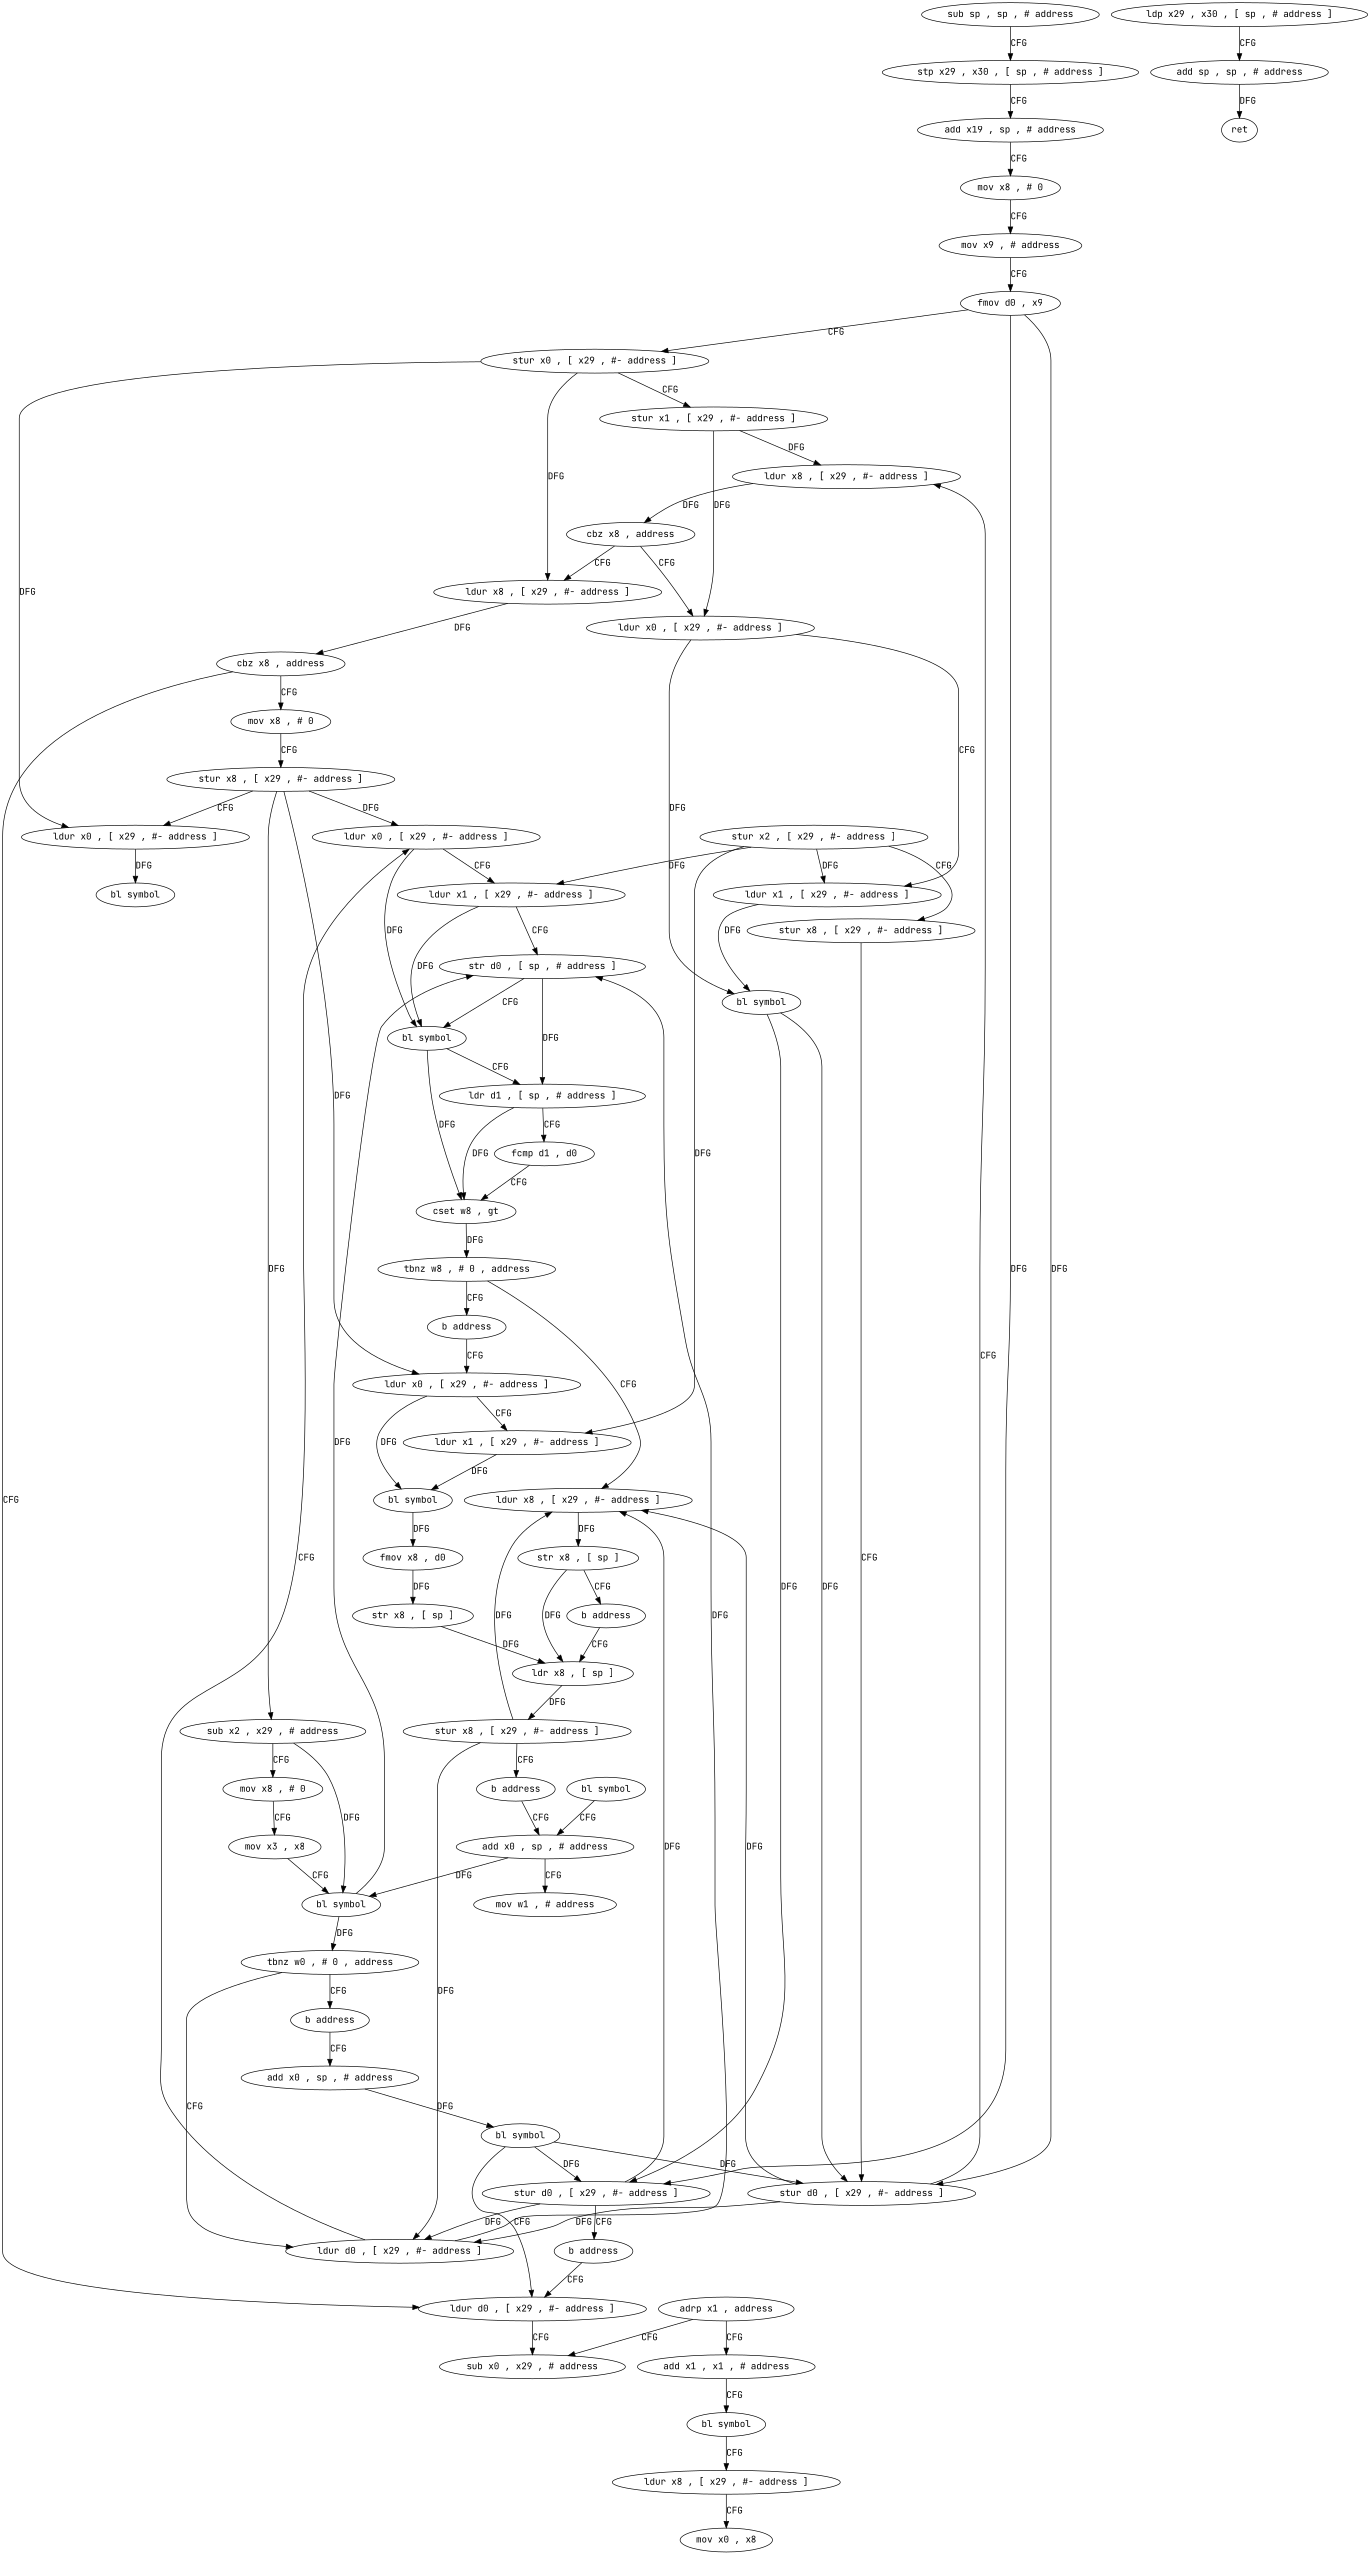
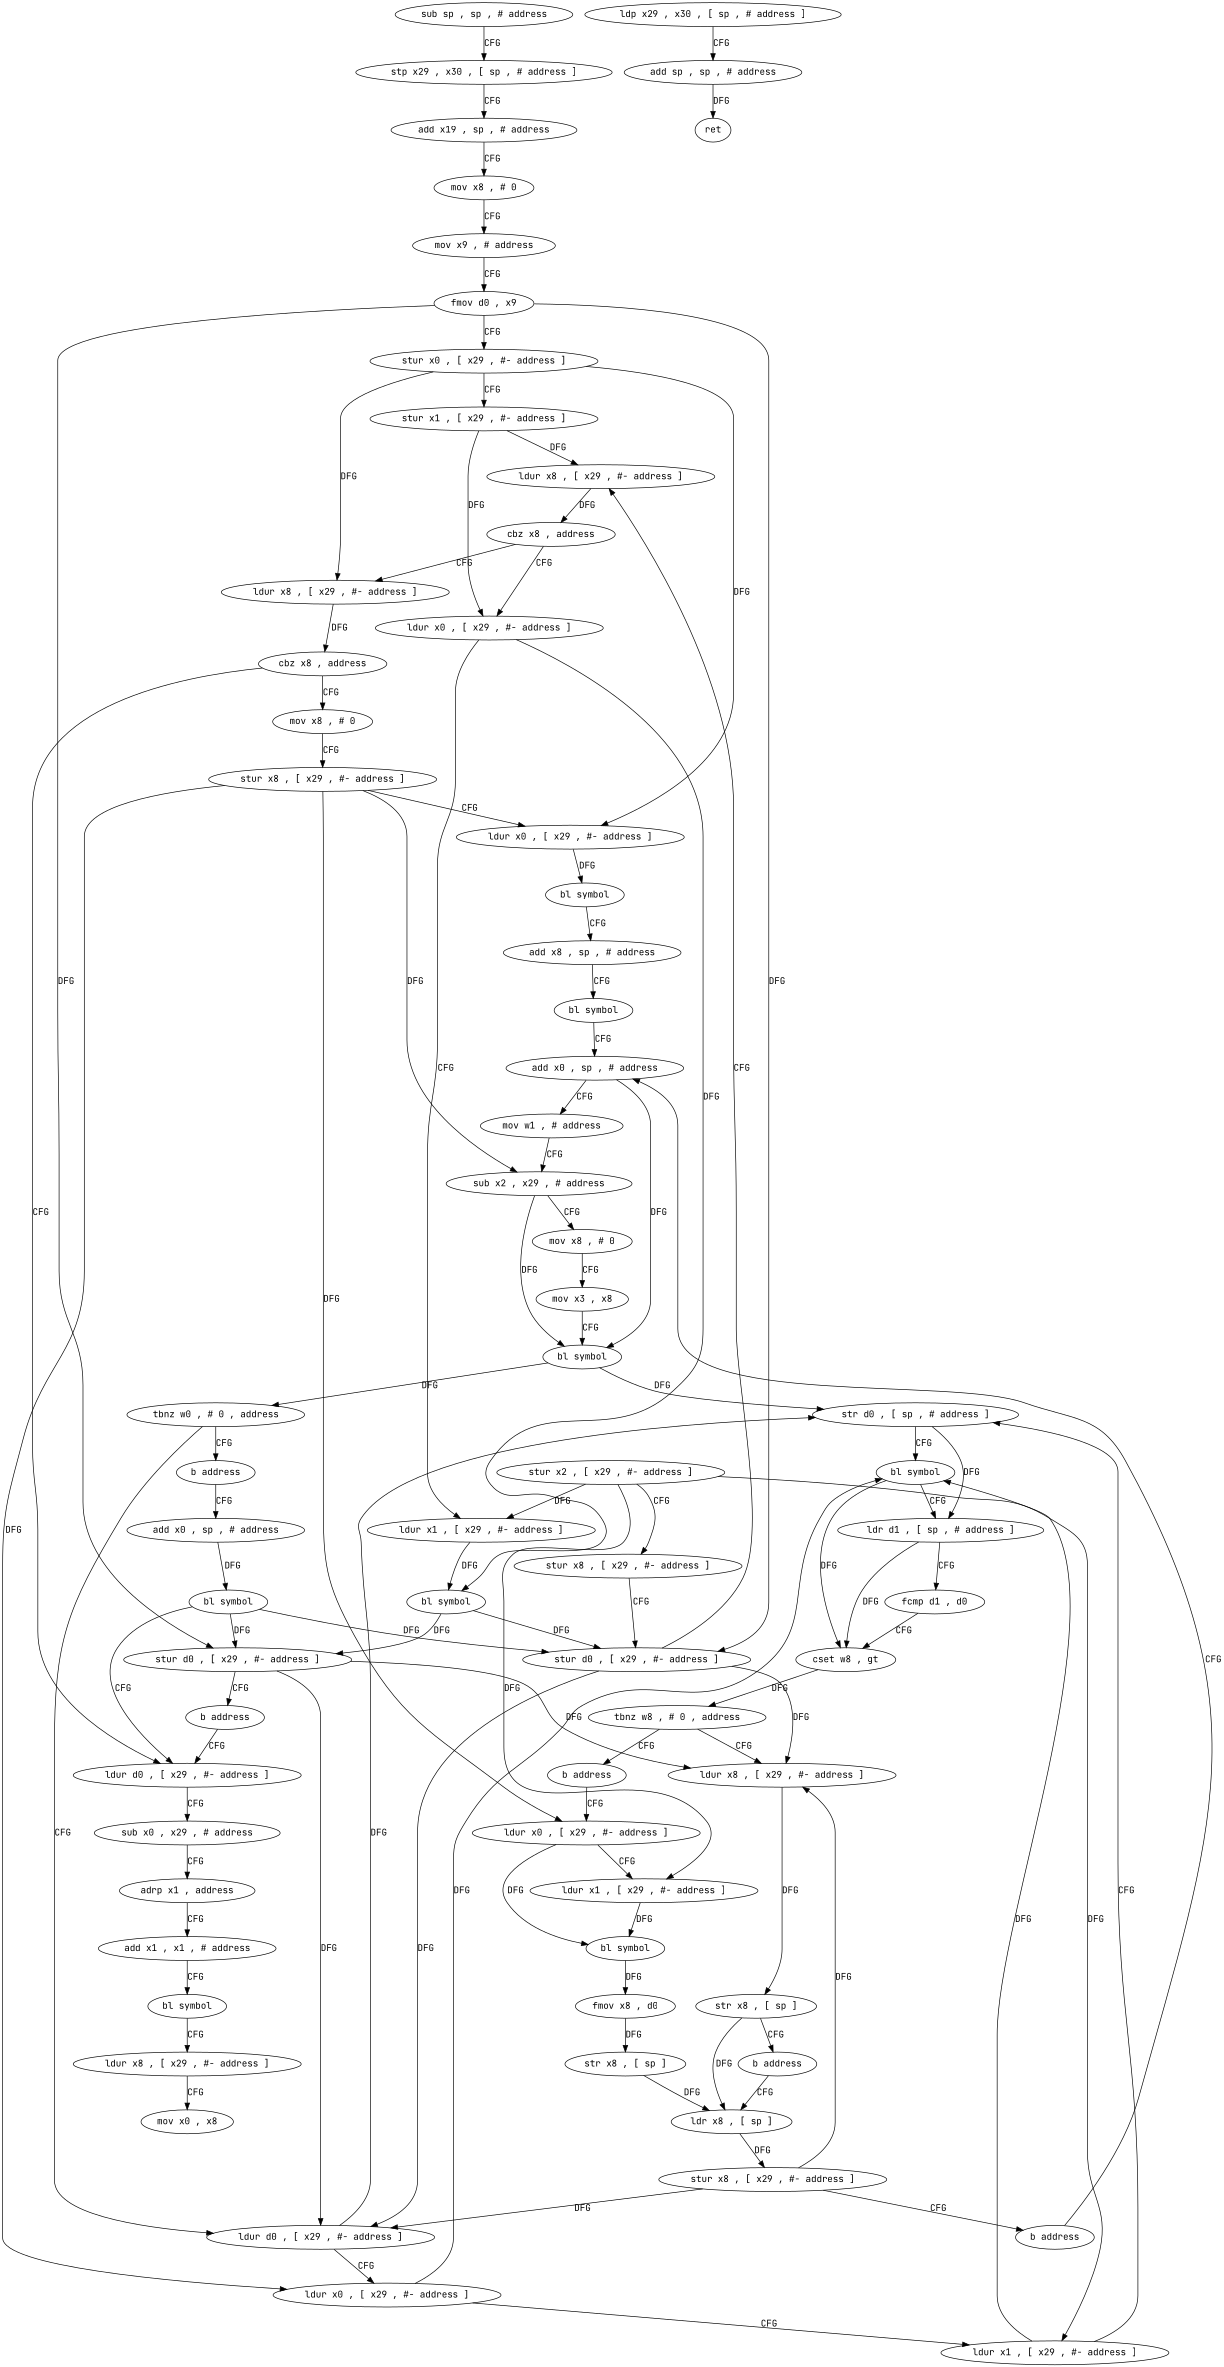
none -> (592, 953)
none -> (546, 1152)
(634, 2337) -> (187, 1859)
